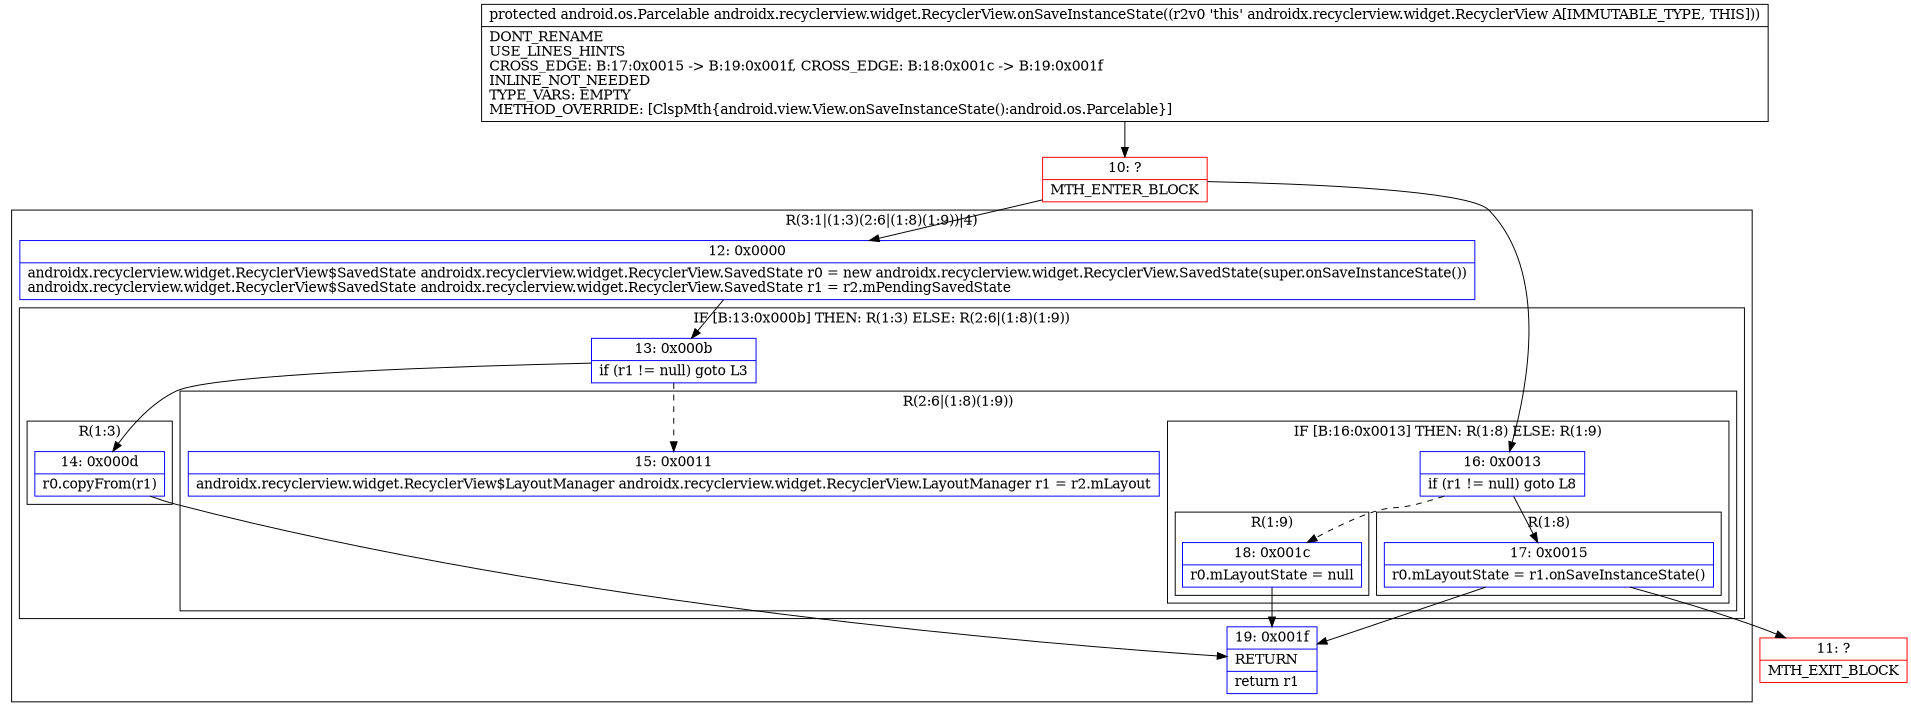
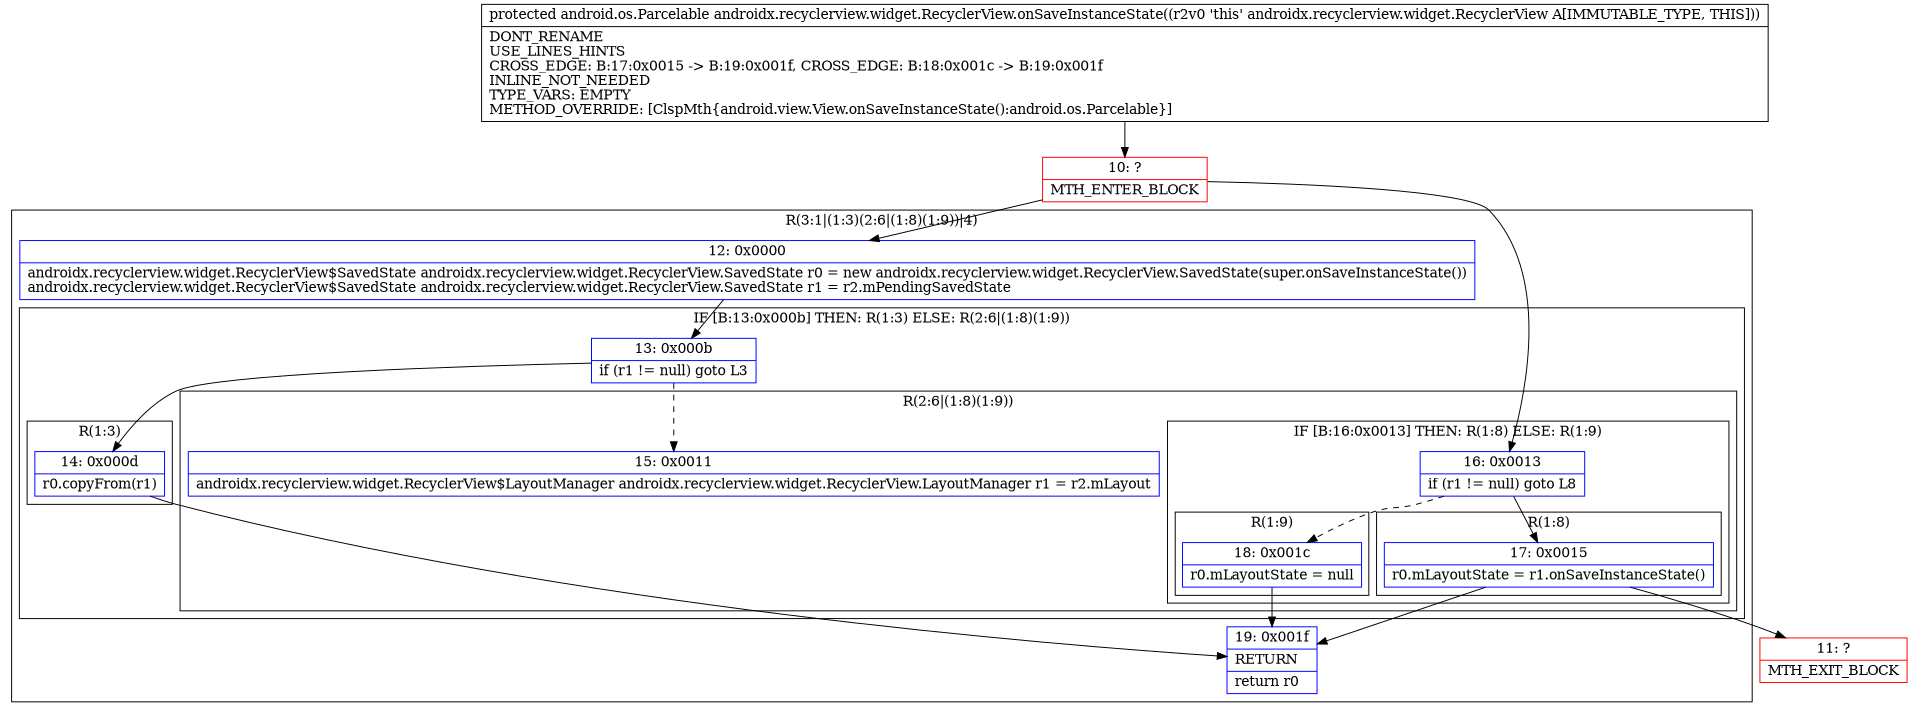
(1267, 682) -> (1267, 682)
